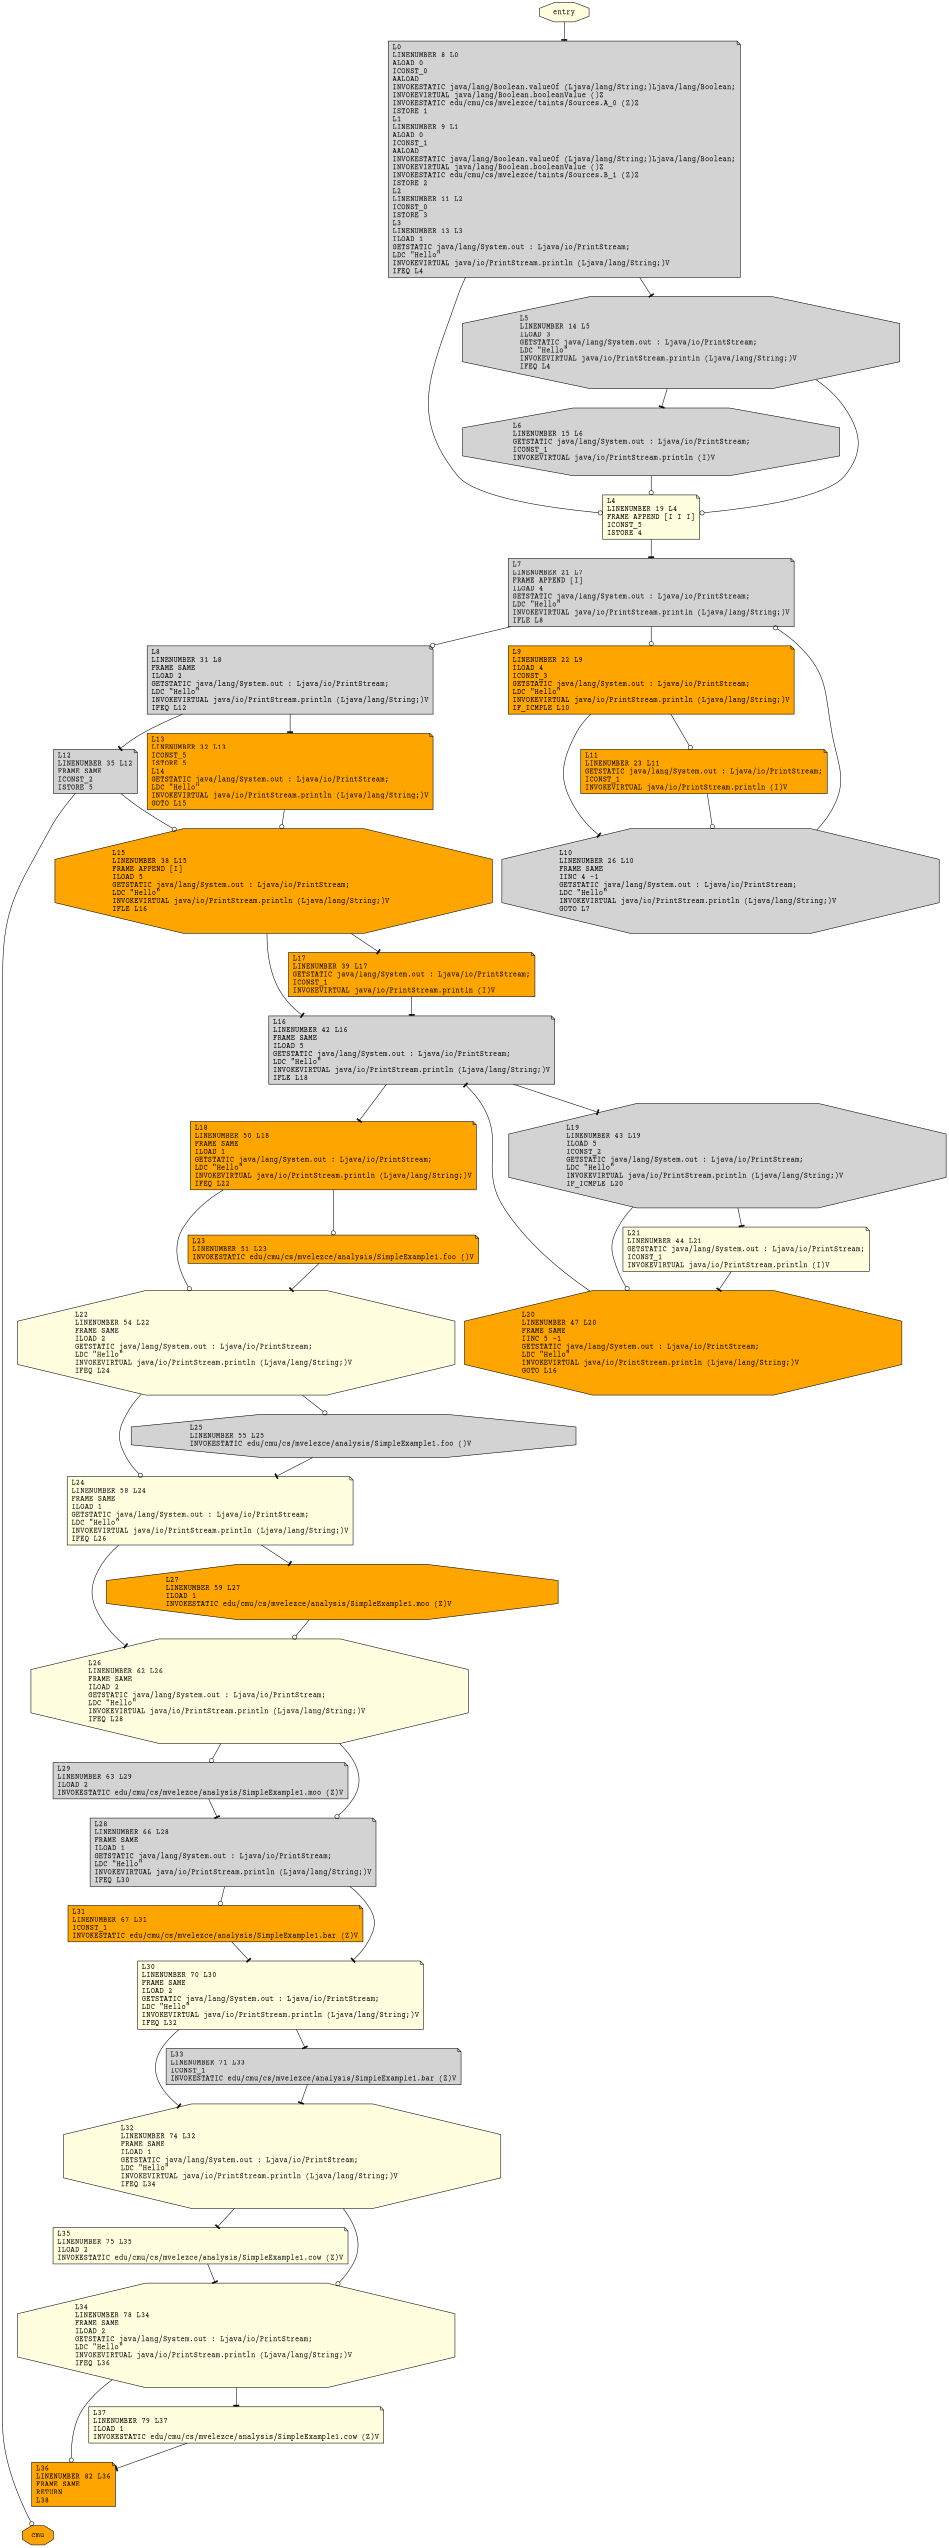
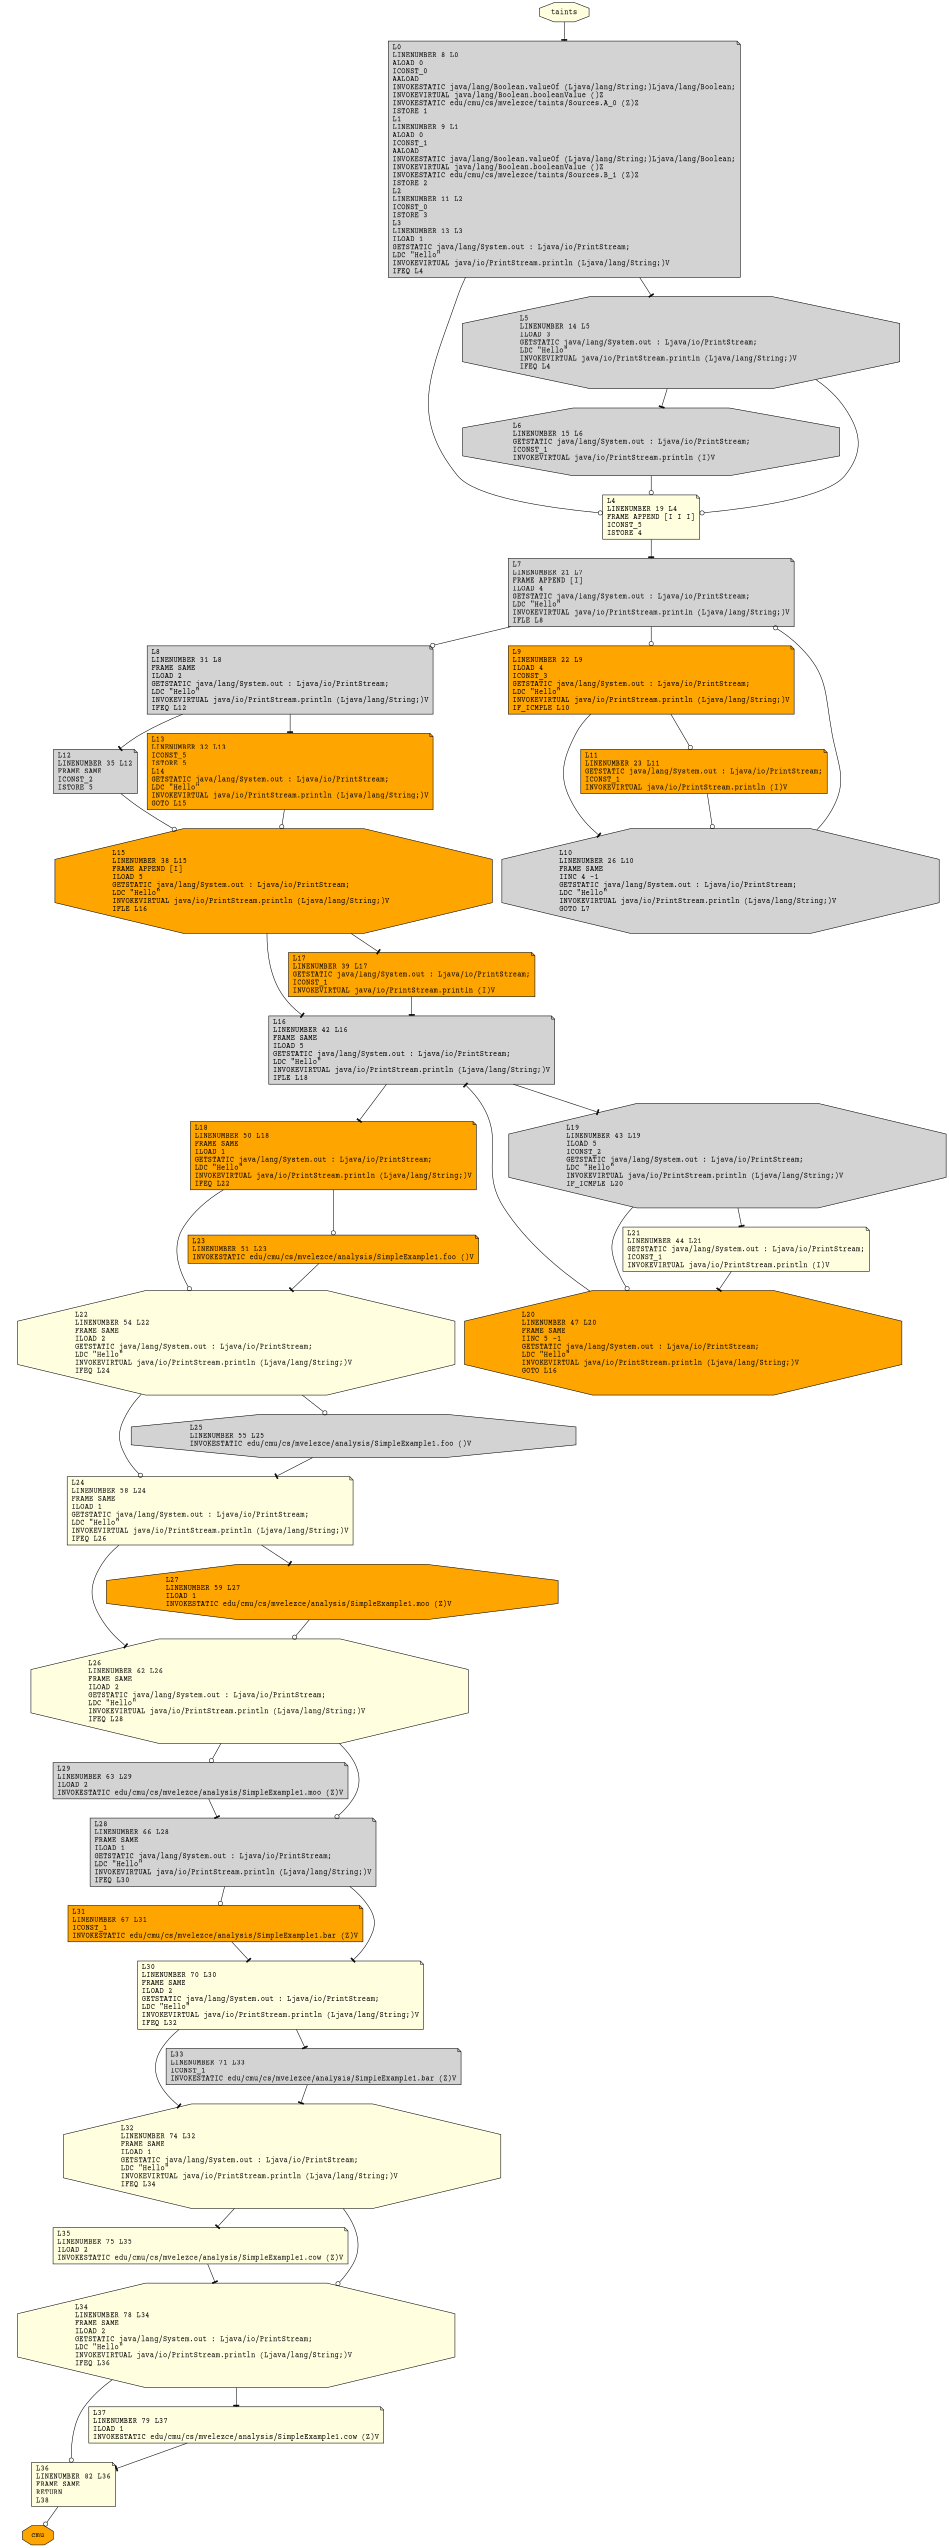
(564, 12) -> (564, 12)
(3, 1651) -> (52, 2514)
(74, 2484) -> (74, 2484)
